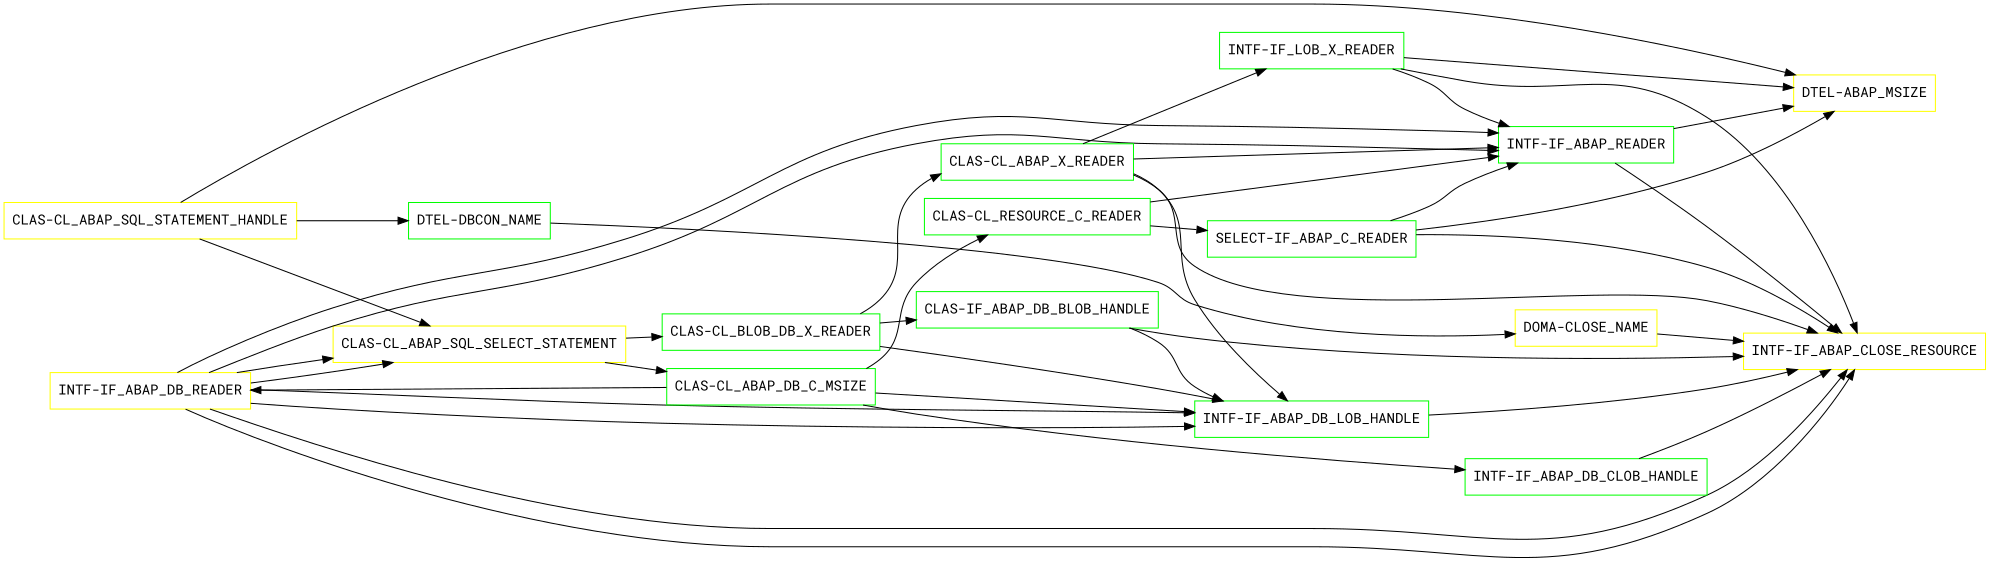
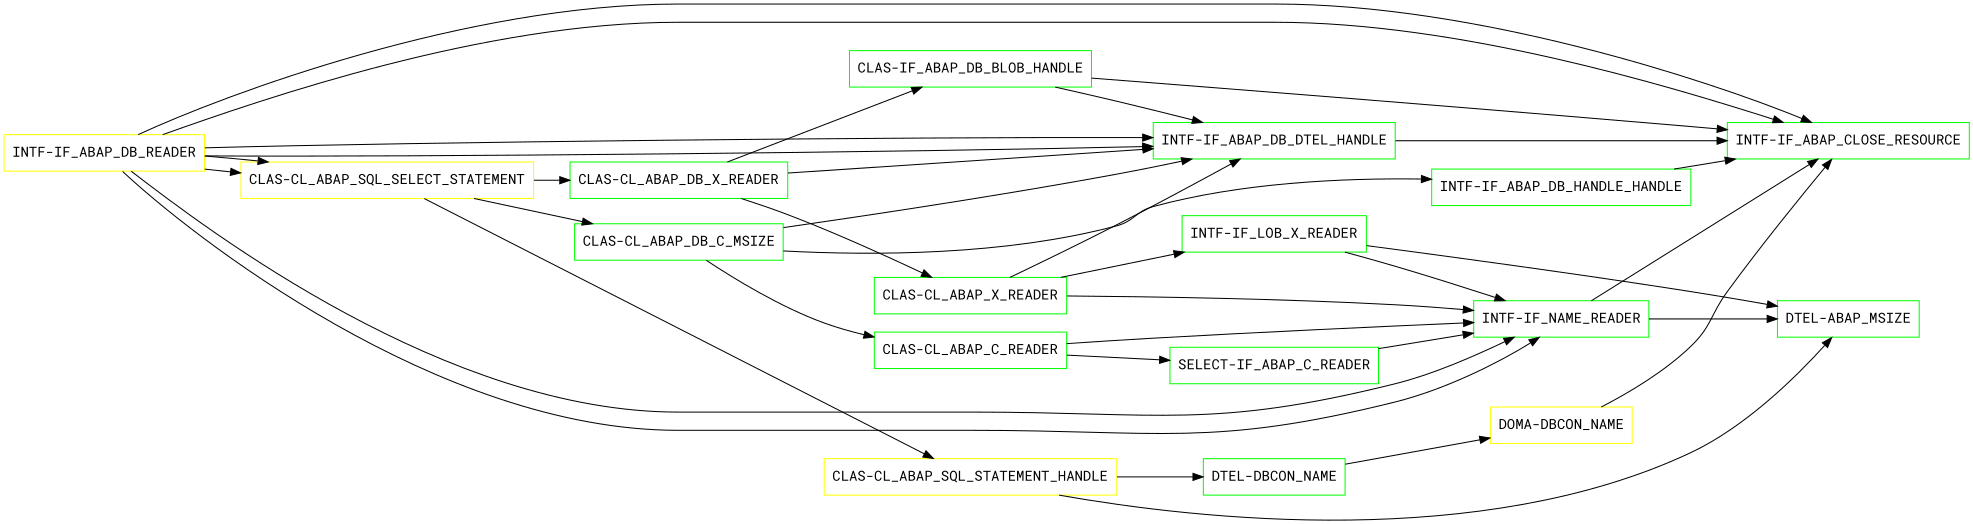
(1865, 93) -> (1848, 319)
(1682, 104) -> none
(1586, 145) -> (1561, 319)
(1627, 194) -> none
(1037, 217) -> (970, 350)
(1630, 250) -> none
(310, 281) -> (674, 326)
(1443, 300) -> none
(1586, 328) -> (1561, 425)
(771, 332) -> (679, 180)
(1865, 351) -> (1848, 141)
(464, 389) -> none
(1312, 419) -> (1274, 141)
(1586, 477) -> (1561, 187)
